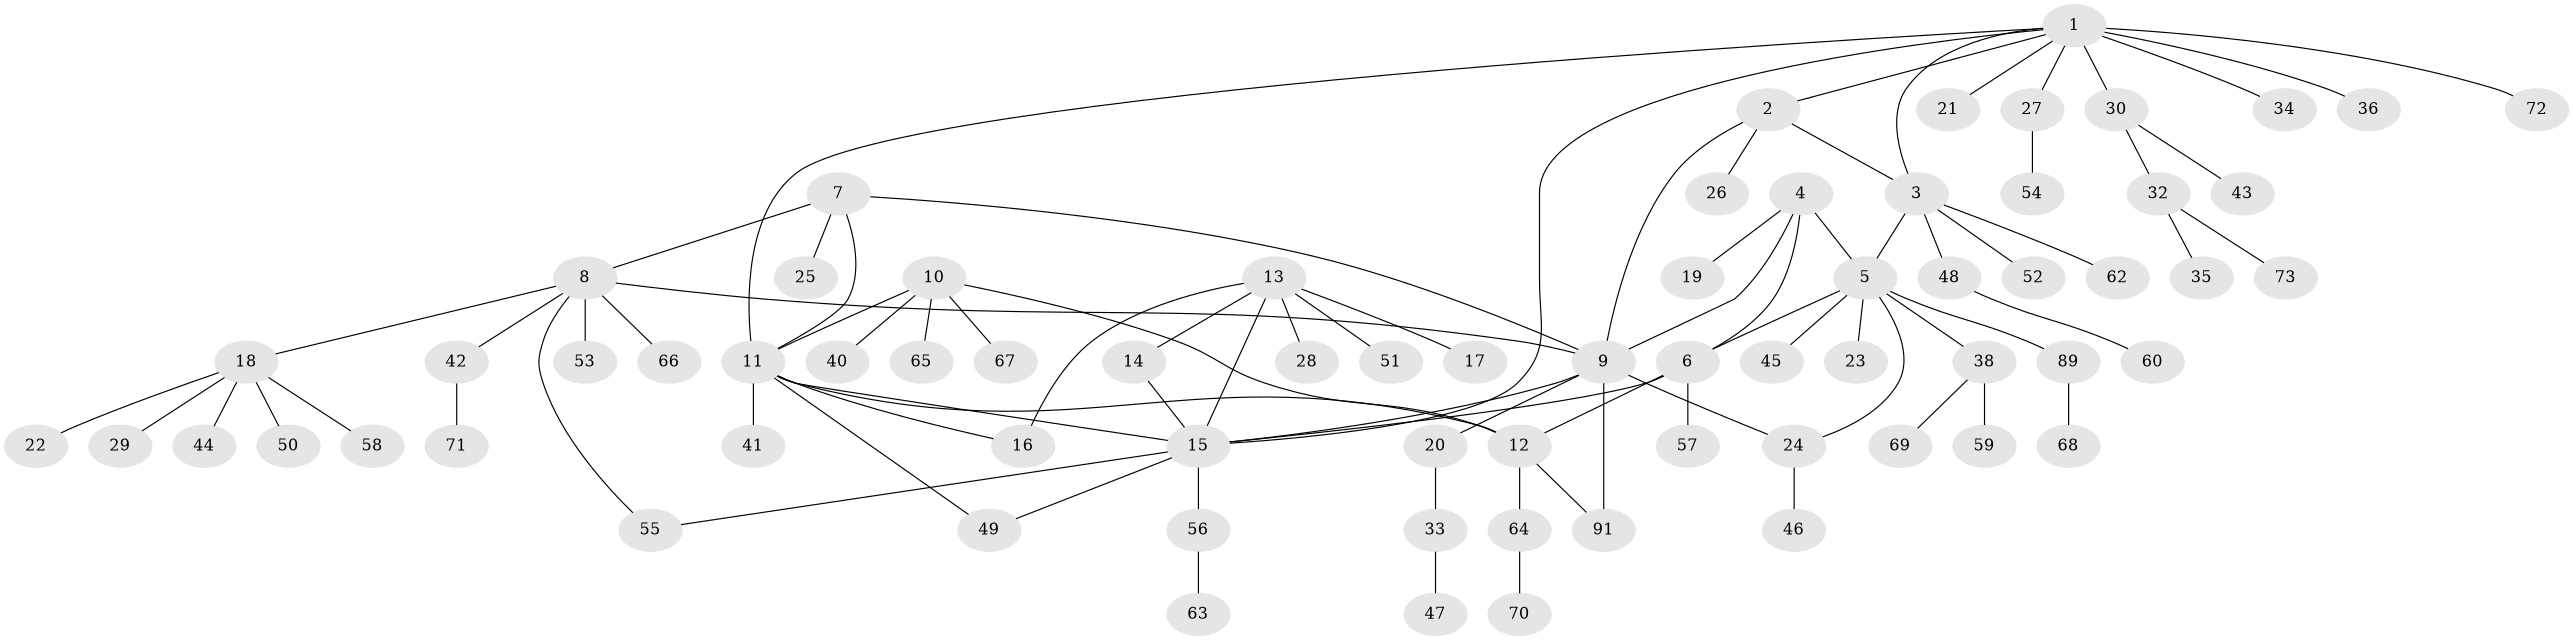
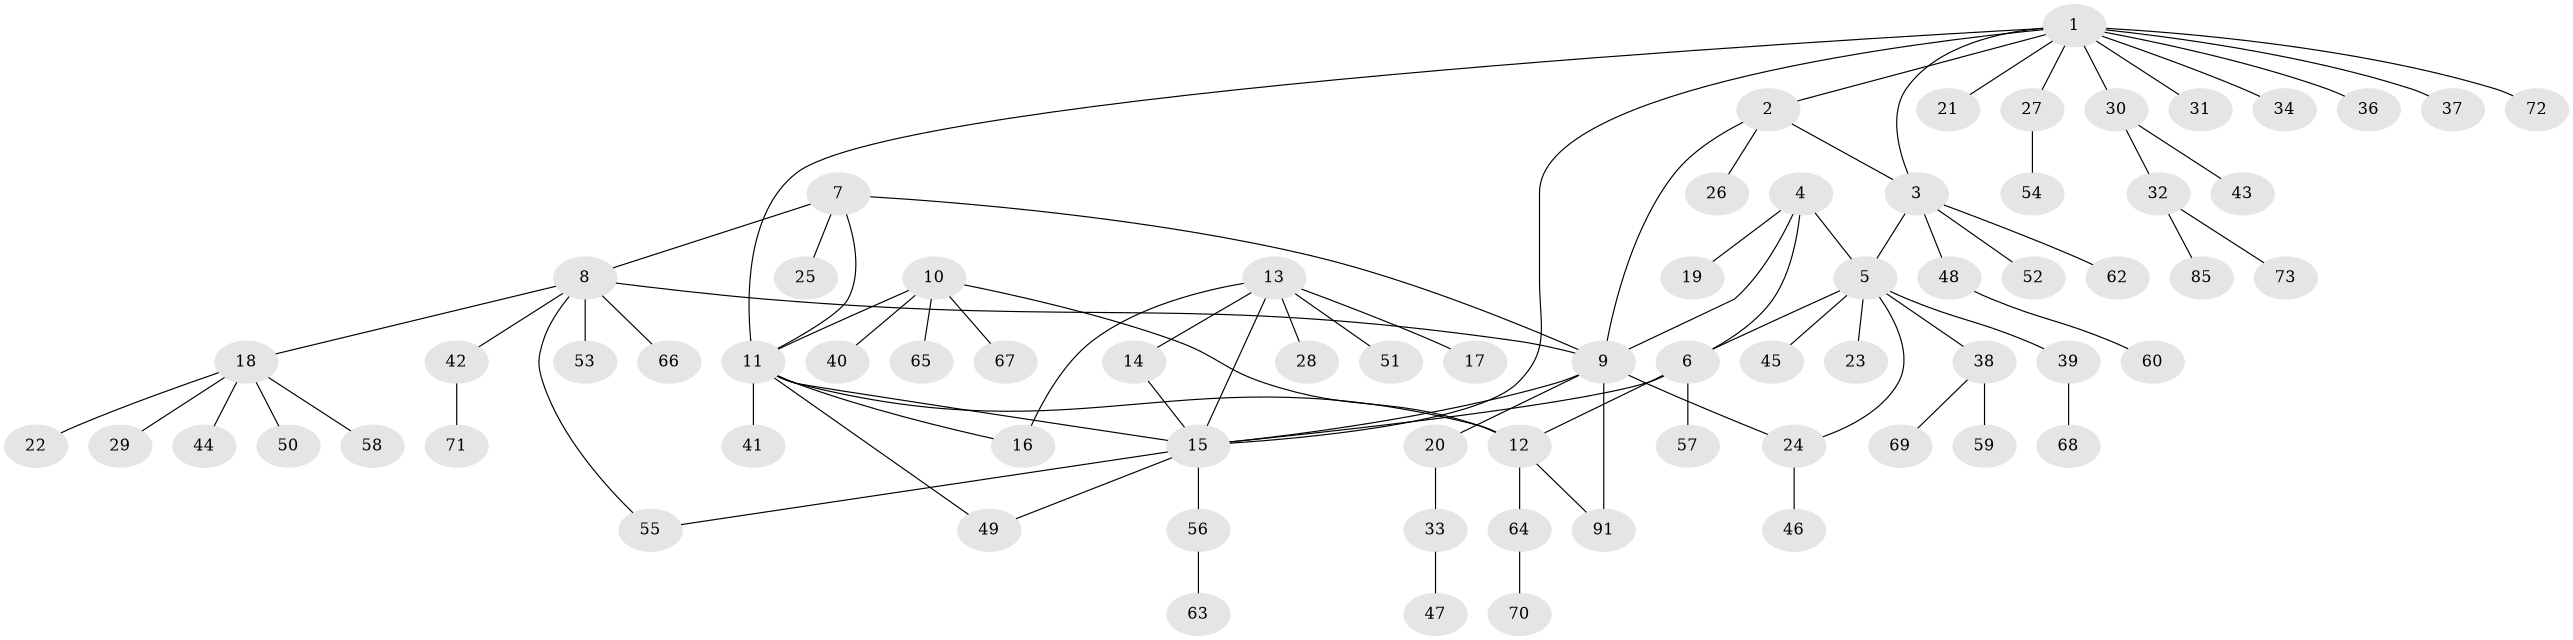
none -> (2201, 110)
none -> (2453, 110)
(2202, 278) -> (2202, 278)
(2069, 362) -> (2069, 362)
